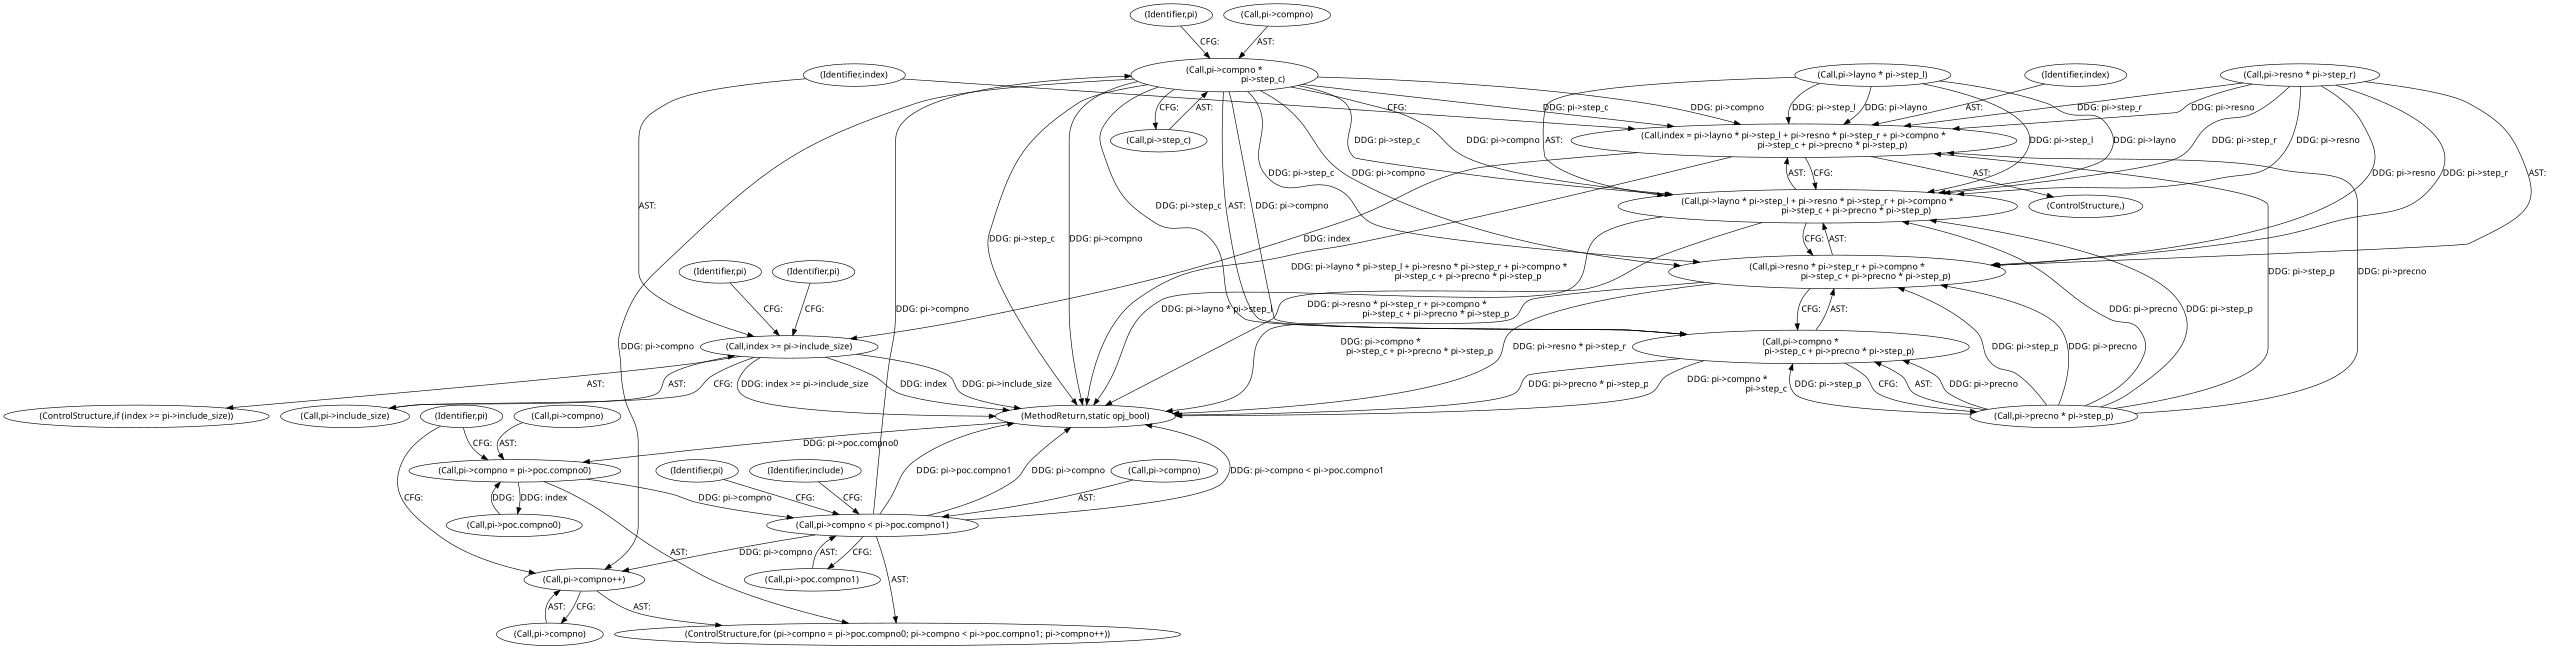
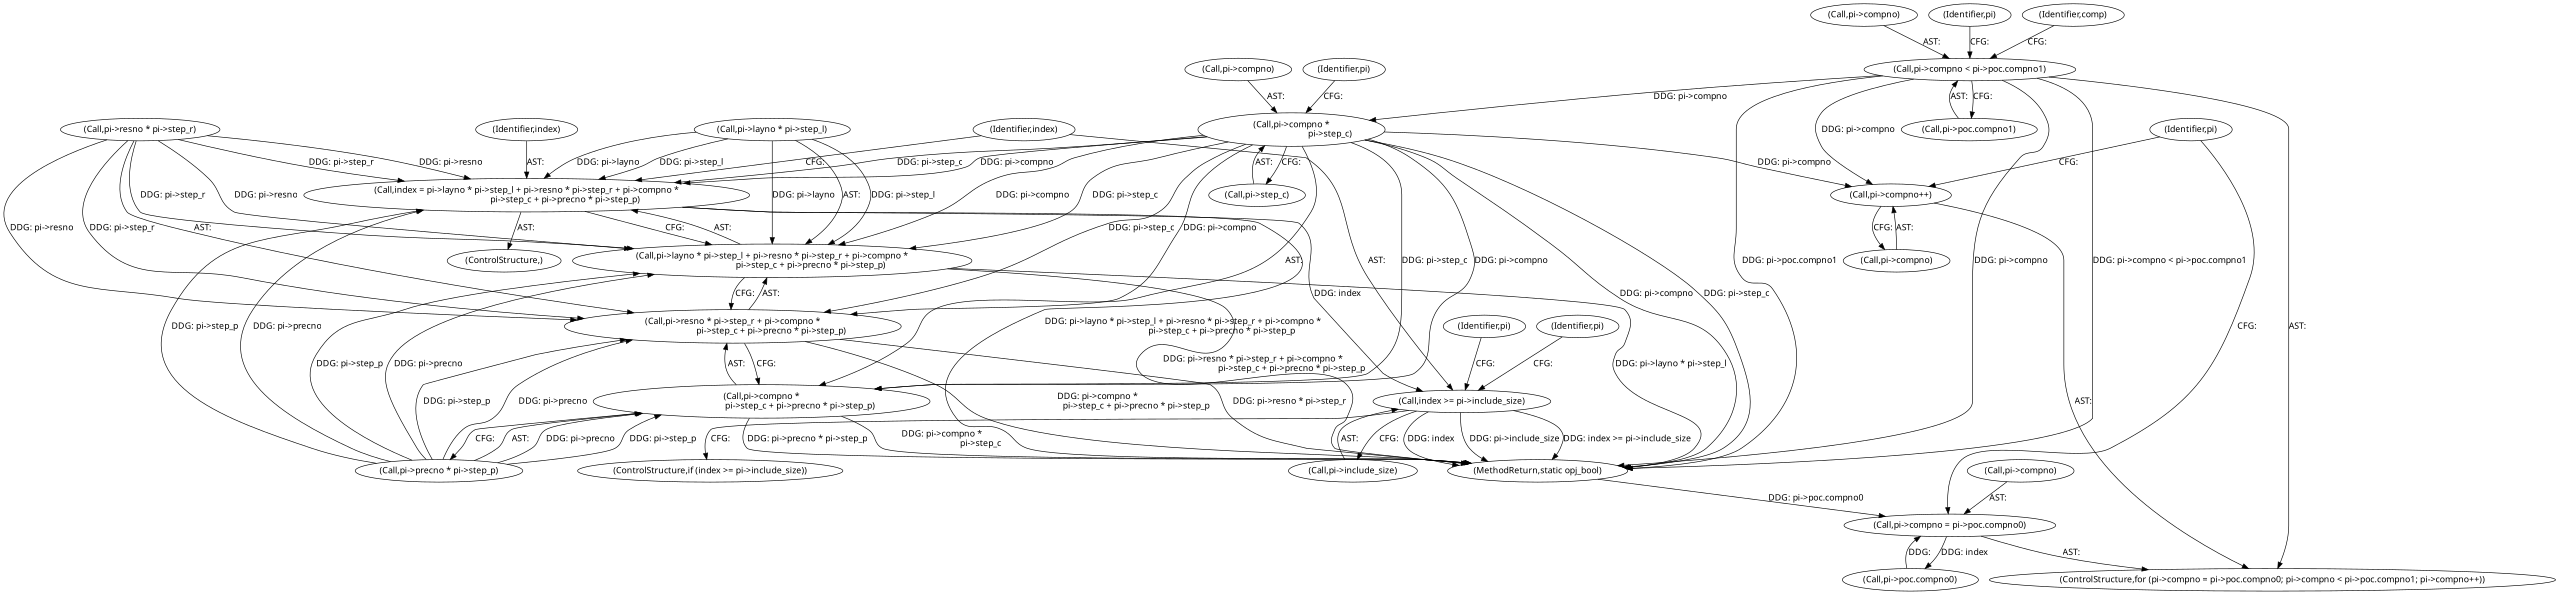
(597, 384) -> (722, 439)
(805, 471) -> (2073, 15)
(687, 499) -> none
